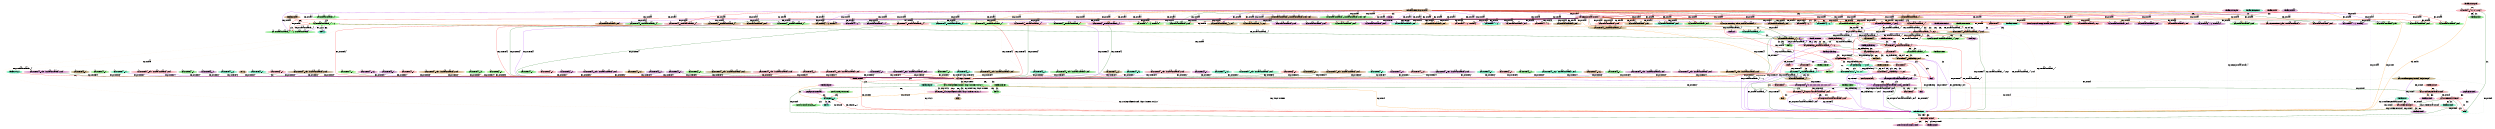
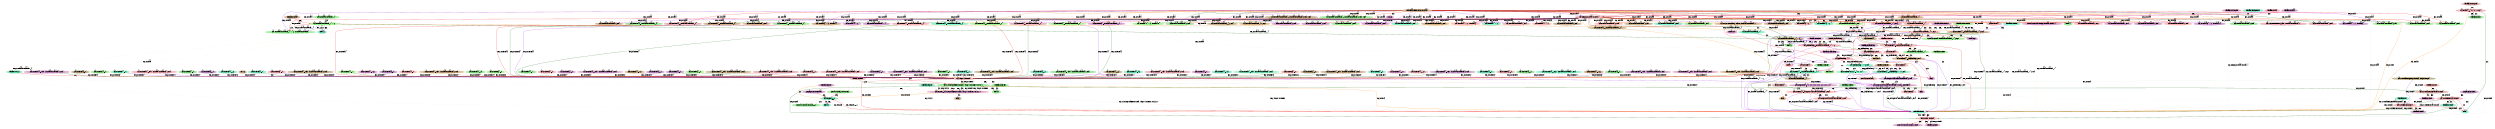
(1892, 11) -> none
(1405, 21) -> (1405, 21)
(1891, 72) -> (1891, 72)
(2450, 99) -> (2450, 99)
